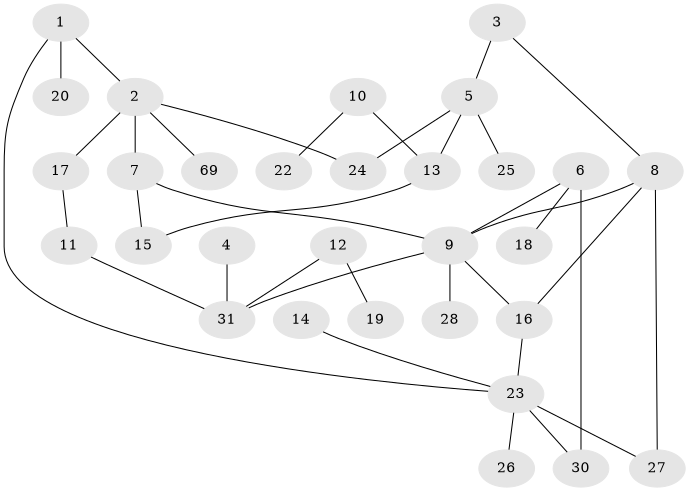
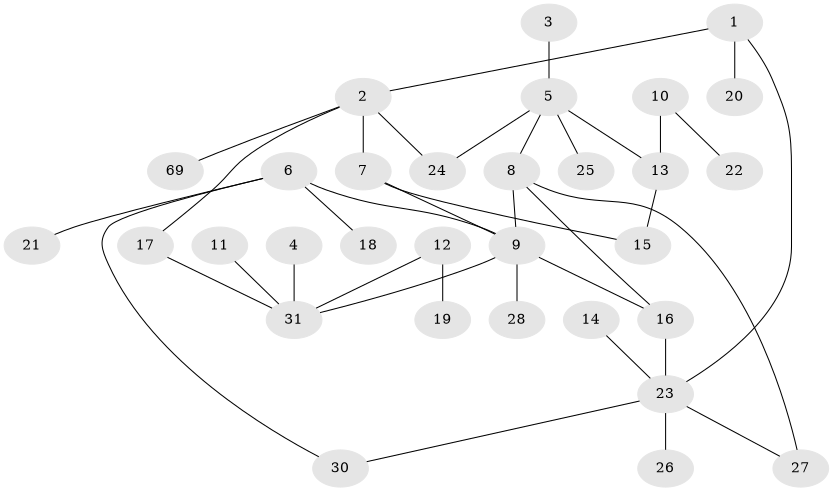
(576, 97) -> (530, 134)
(65, 209) -> (220, 283)
none -> (32, 246)
